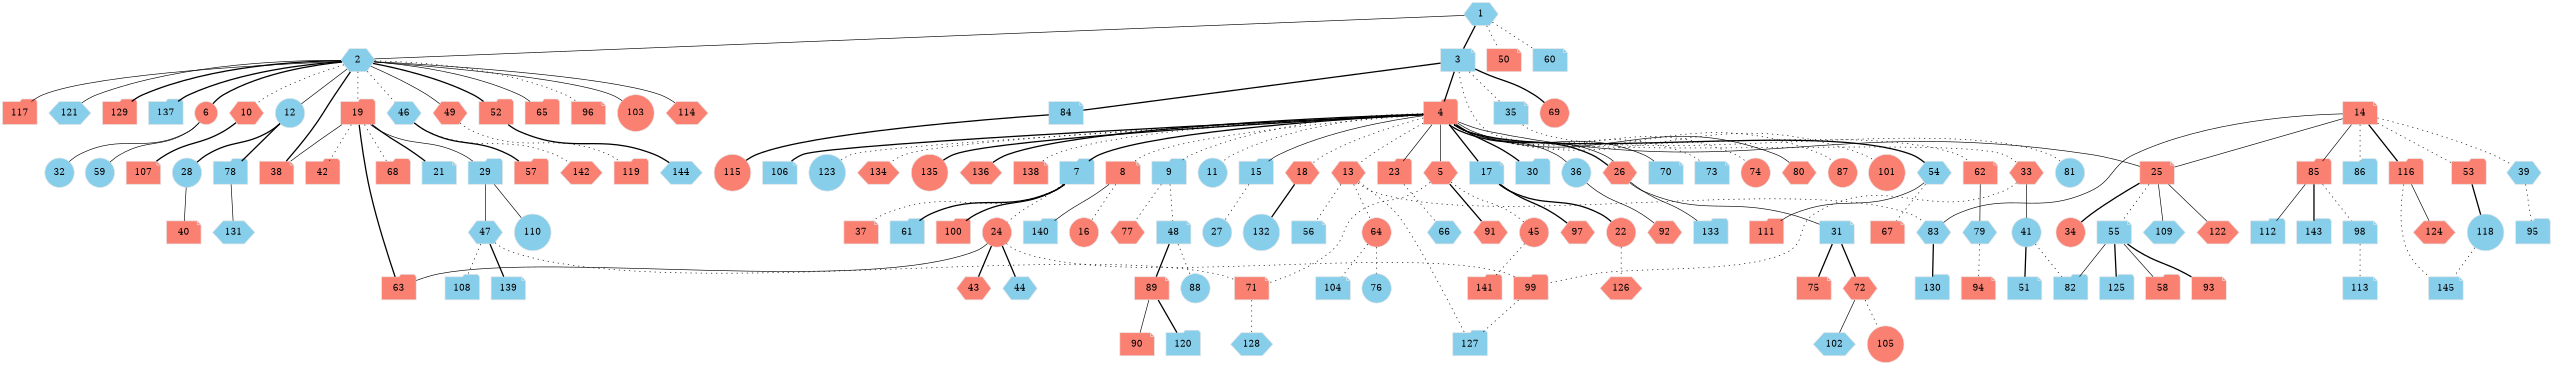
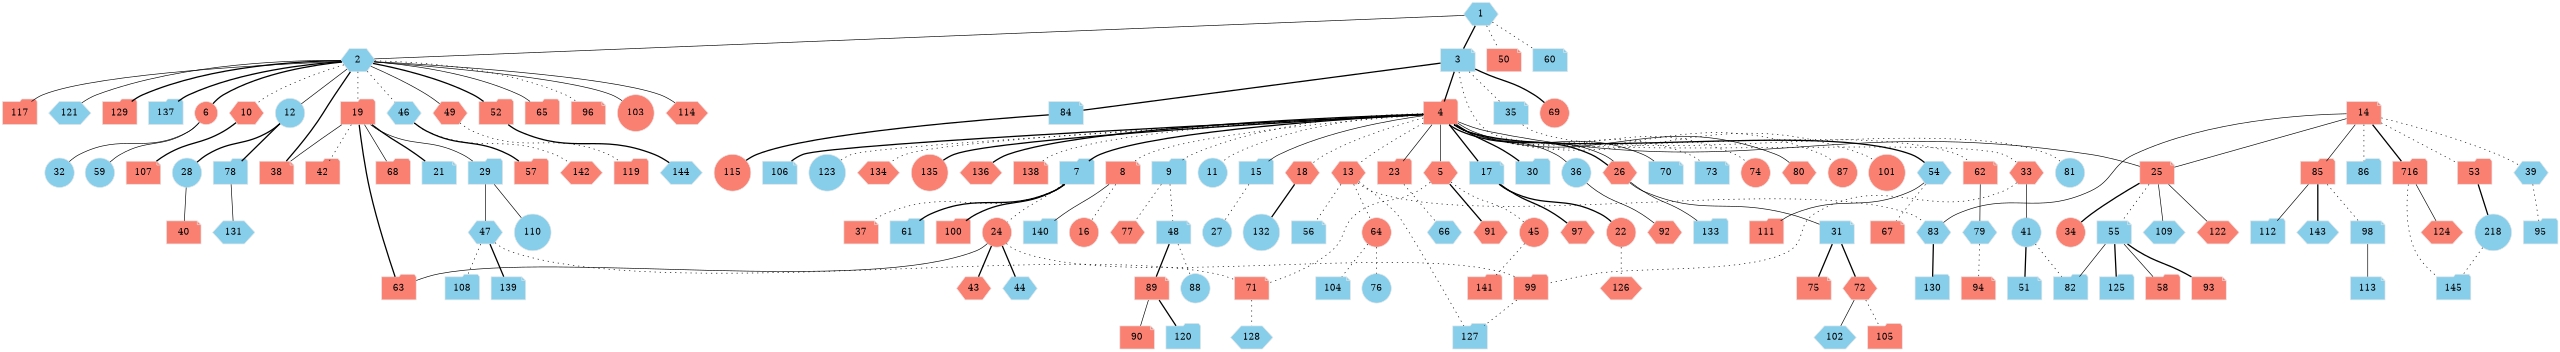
(376, 143) -> (376, 143)
(2406, 173) -> (2410, 173)
(2314, 232) -> (2318, 232)
(2486, 232) -> (2493, 232)
(2360, 260) -> (2368, 260)
(2446, 288) -> (2454, 288)
(1886, 344) -> (1885, 337)
